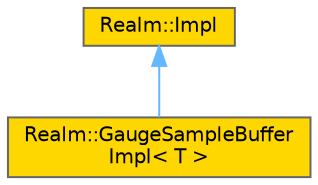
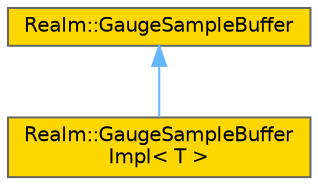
(159, 27) -> (159, 27)
